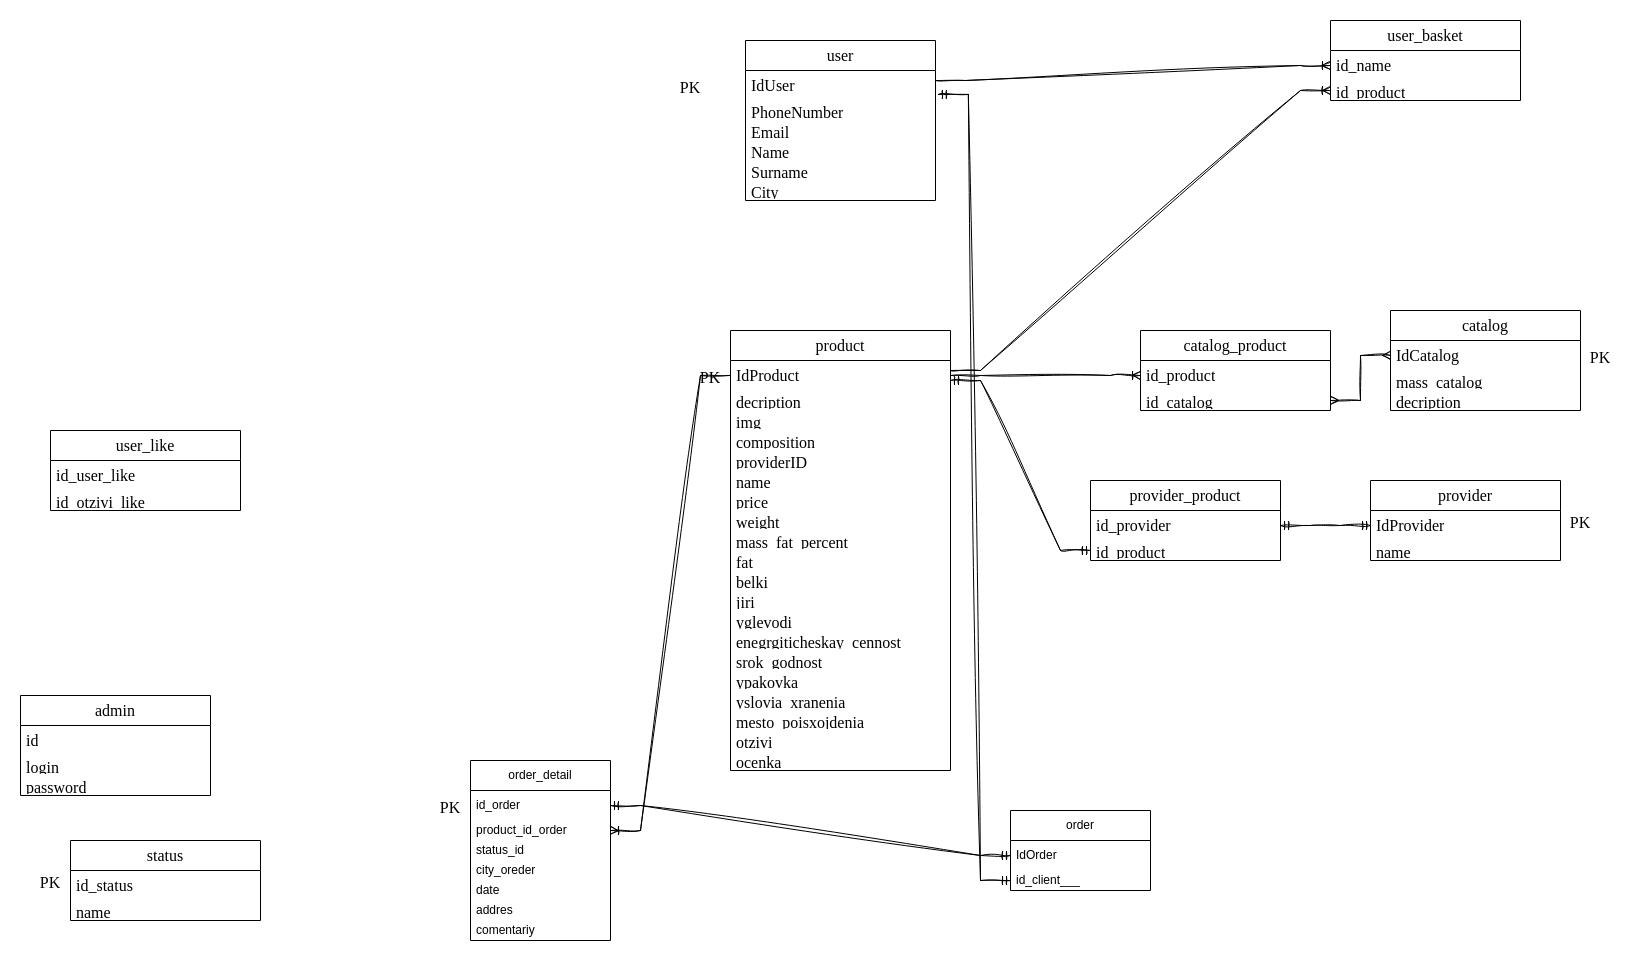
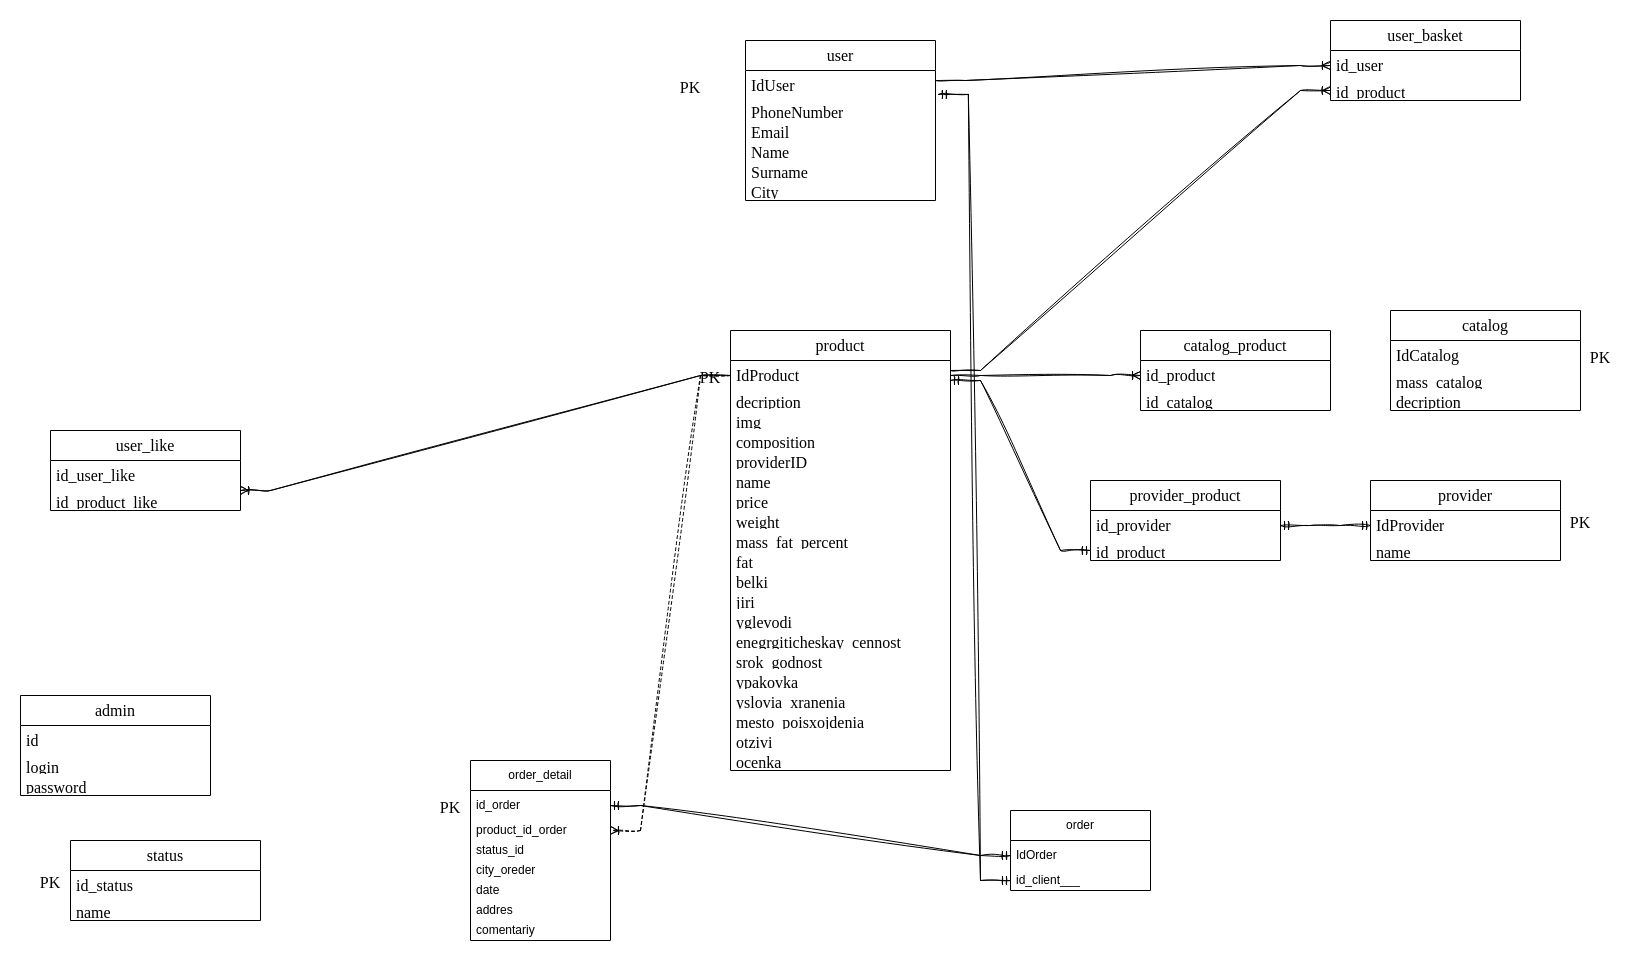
(1366, 66) -> (1366, 66)
(1361, 379) -> none
none -> (471, 437)
(109, 501) -> (117, 501)
(669, 618) -> (669, 618)
